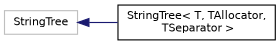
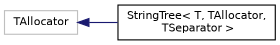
(41, 22) -> (41, 22)
